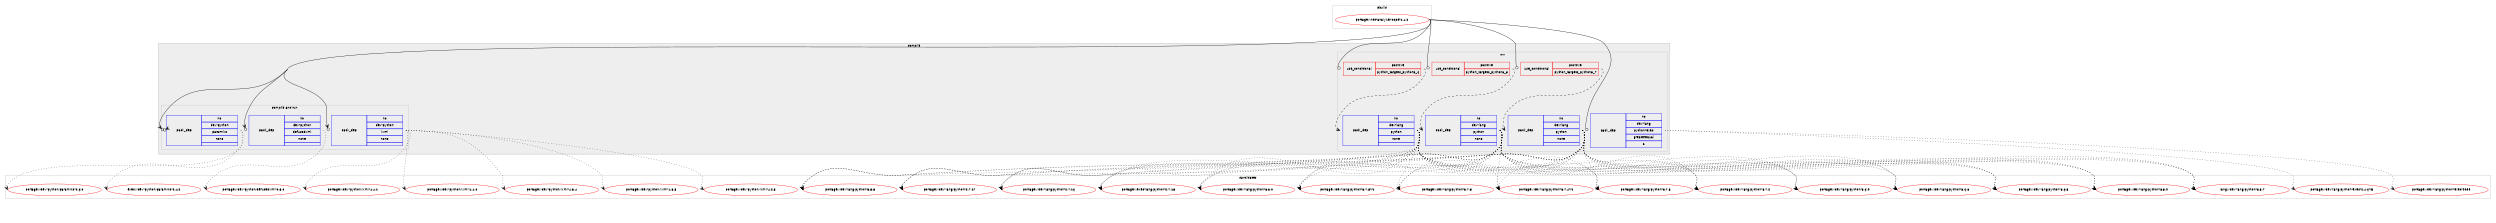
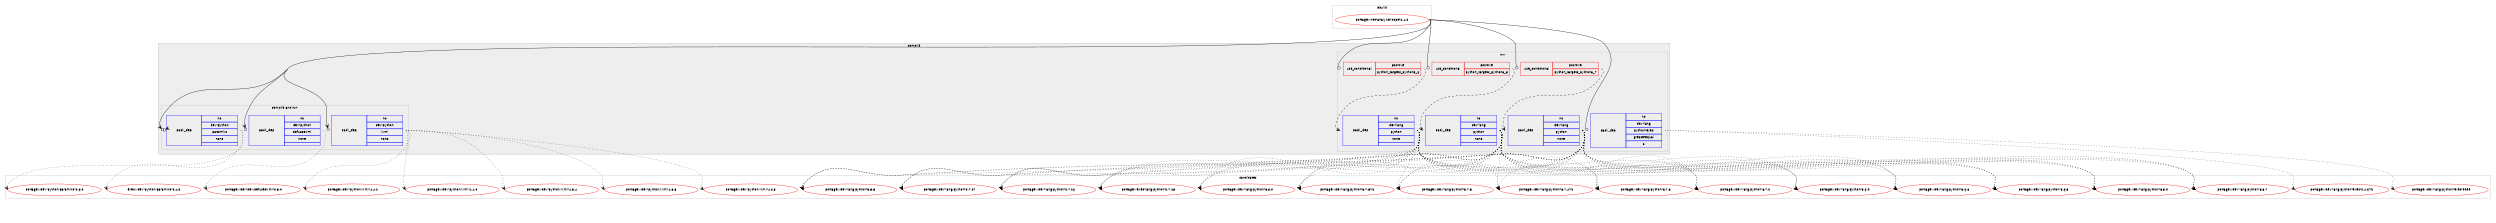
(253, 190) -> (253, 190)
(2242, 190) -> (2242, 190)
(2342, 190) -> (2342, 190)
